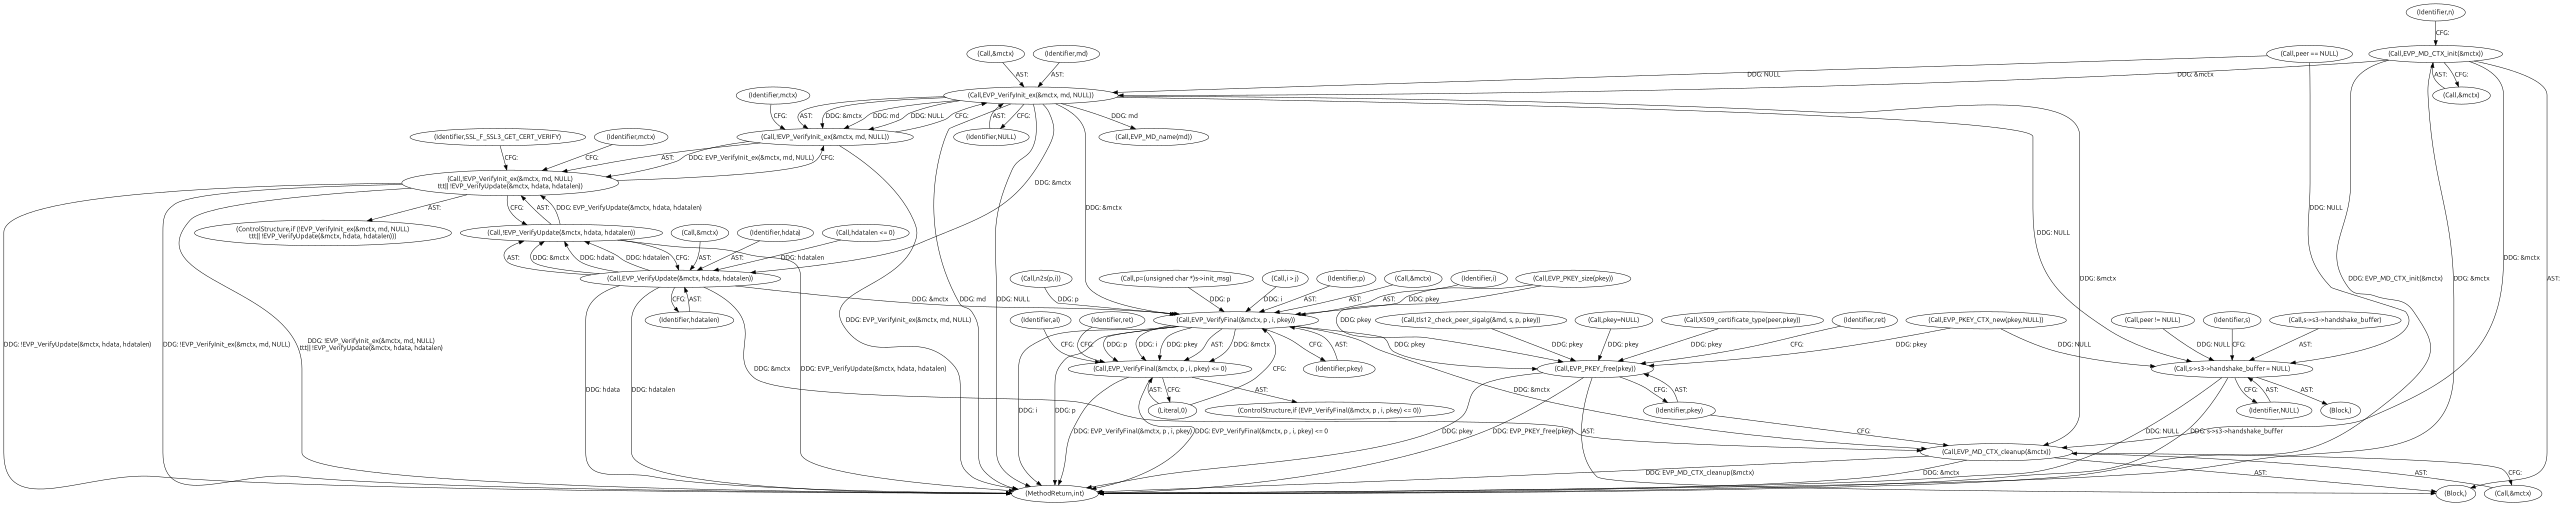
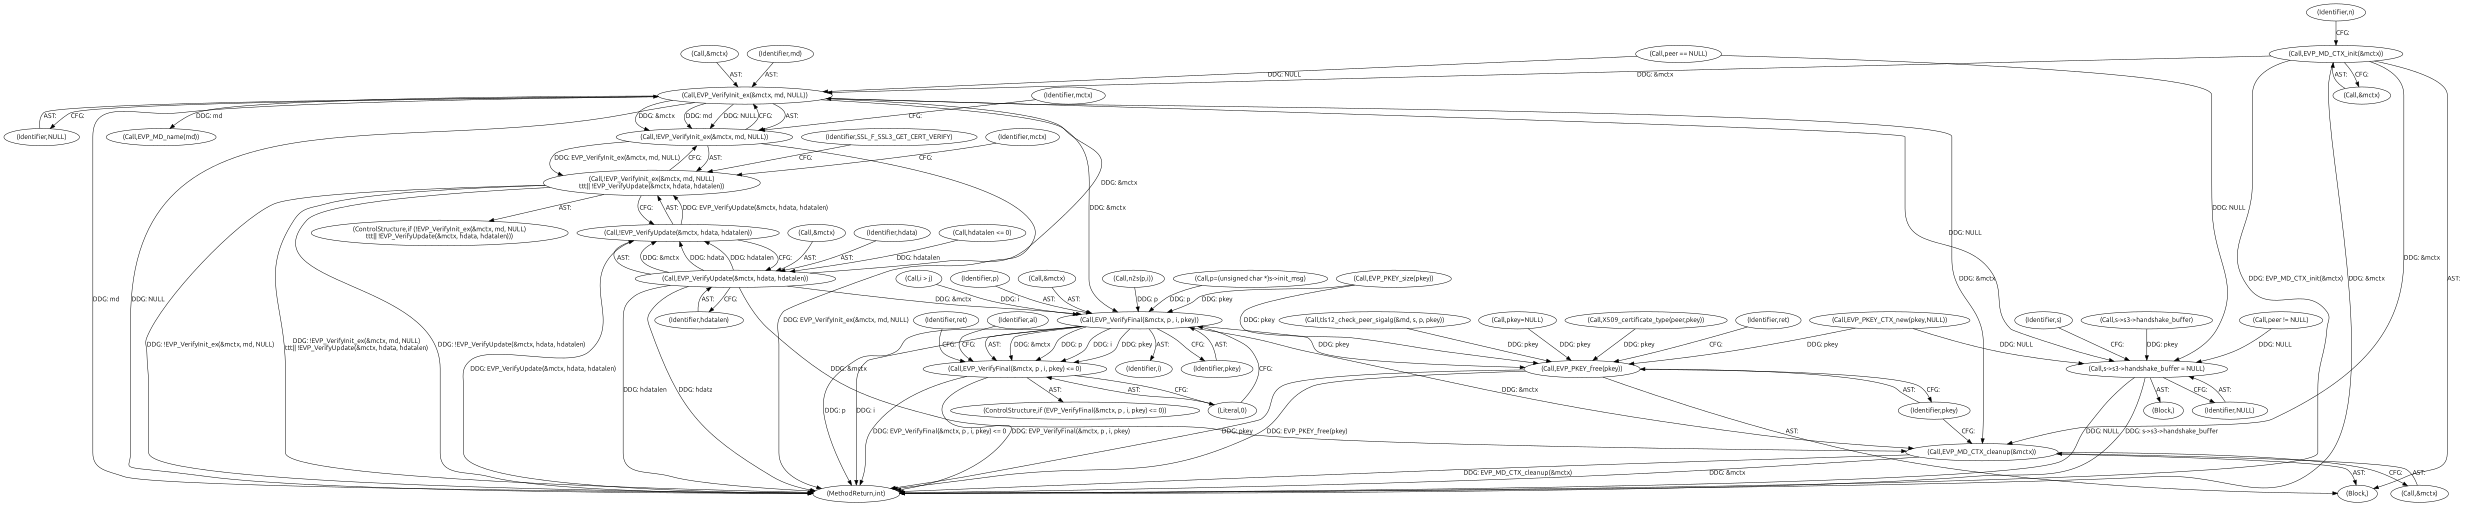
(941, 235) -> (1082, 196)
(1381, 296) -> (1156, 342)
(2306, 345) -> (2162, 345)
